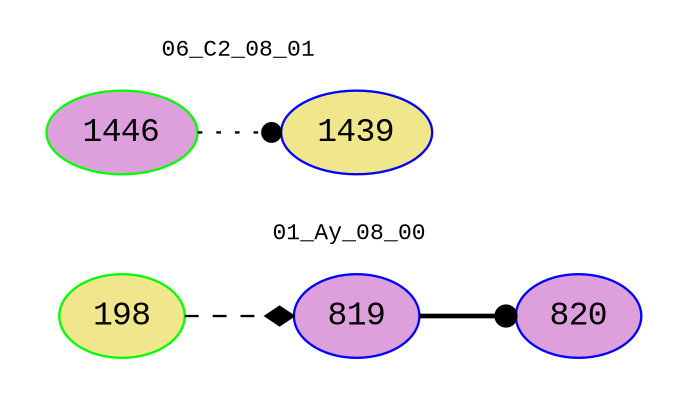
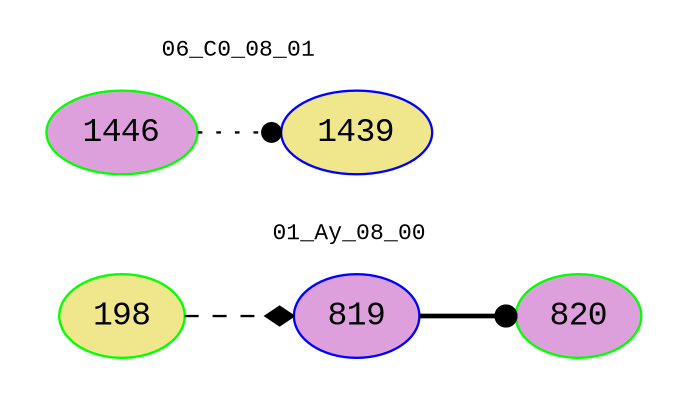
(239, 50) -> (239, 50)
(579, 316) -> (579, 316)
